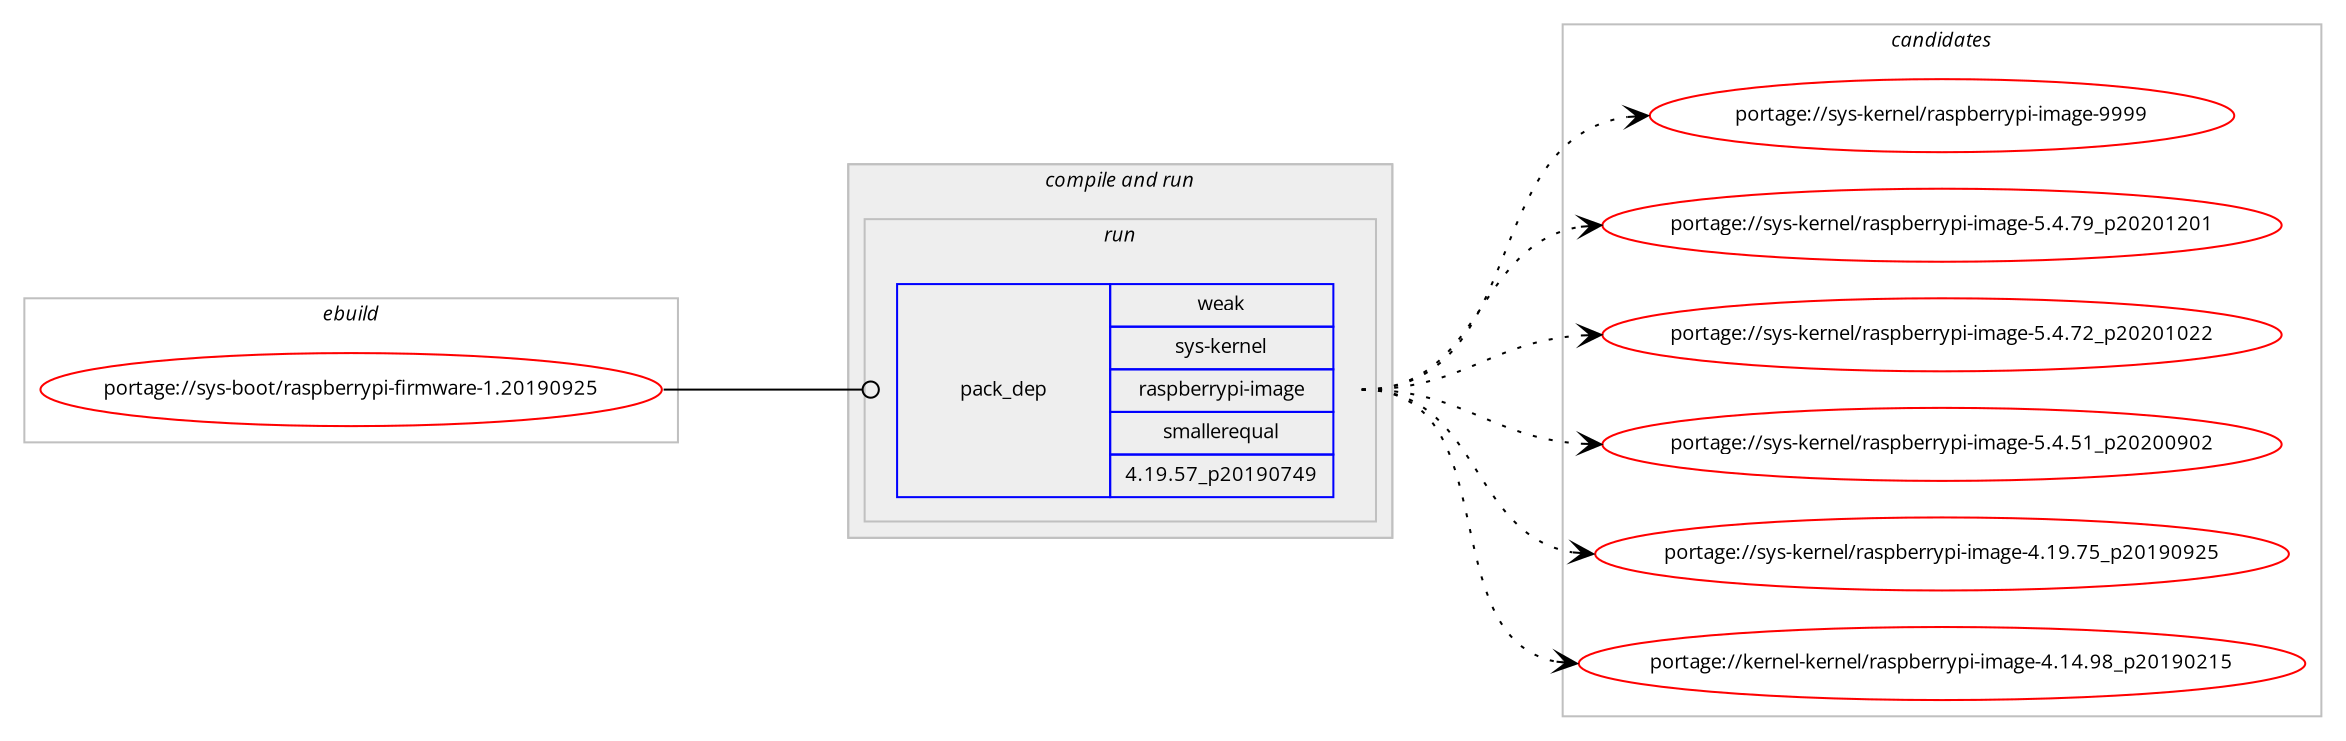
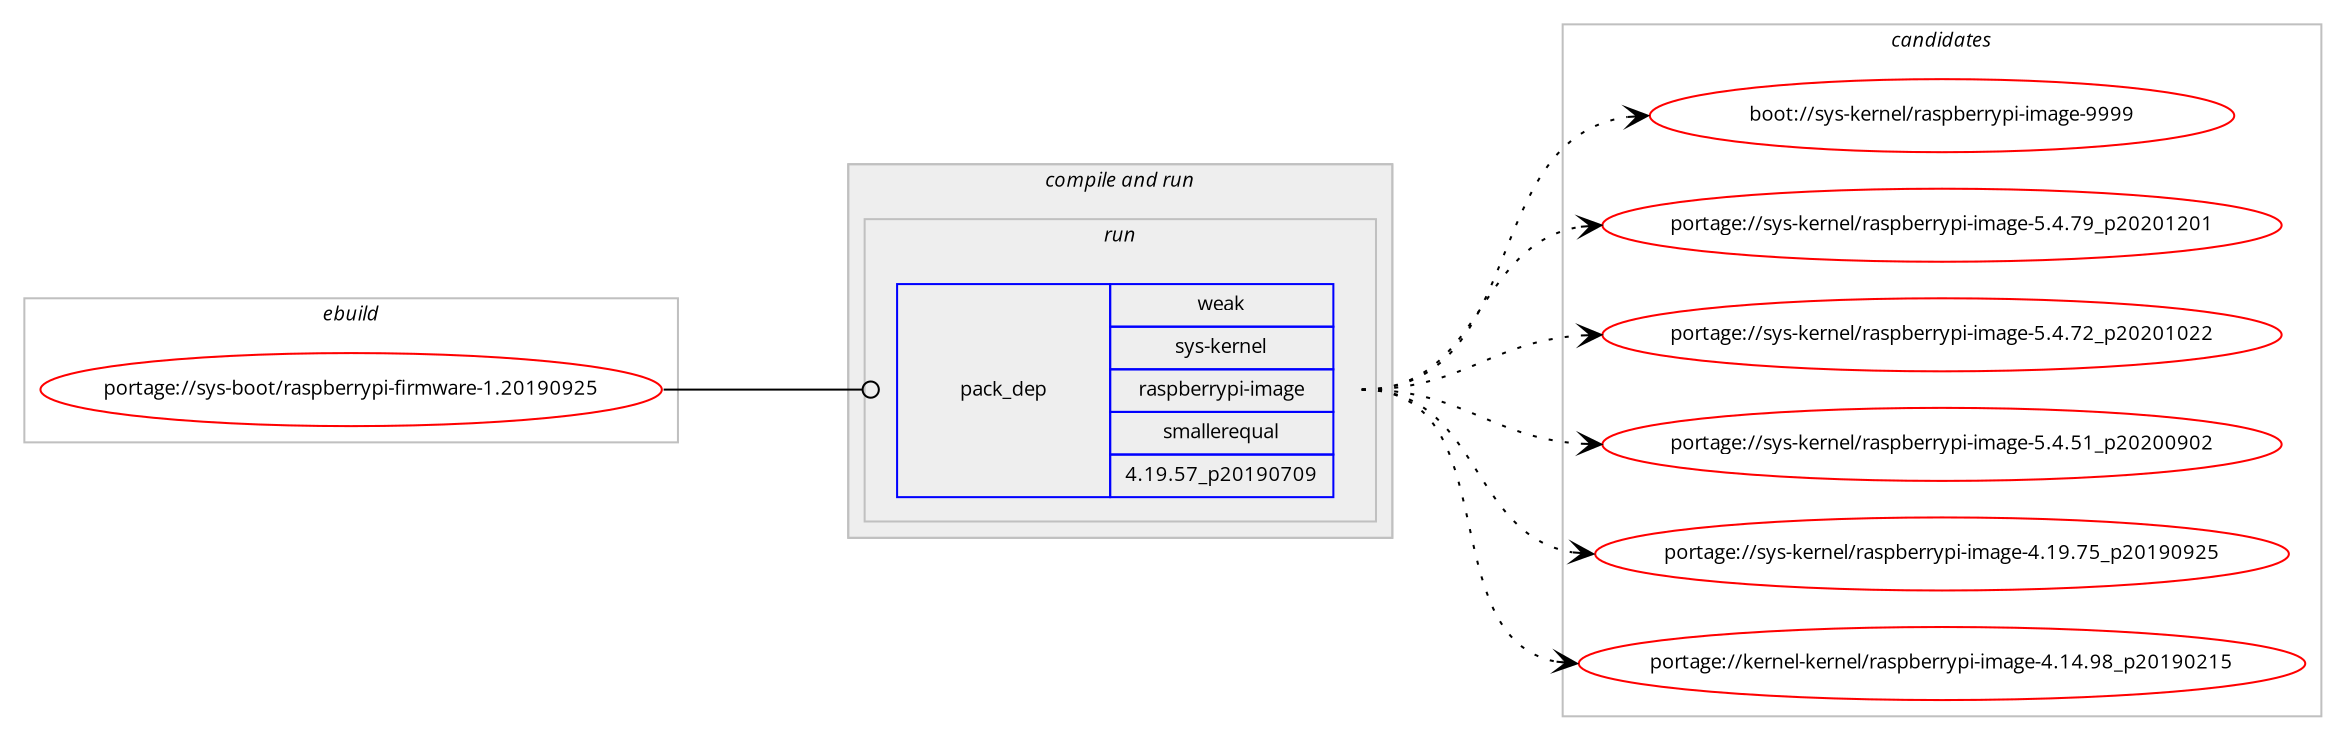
(1942, 116) -> (1942, 116)
(1222, 475) -> (1222, 475)
